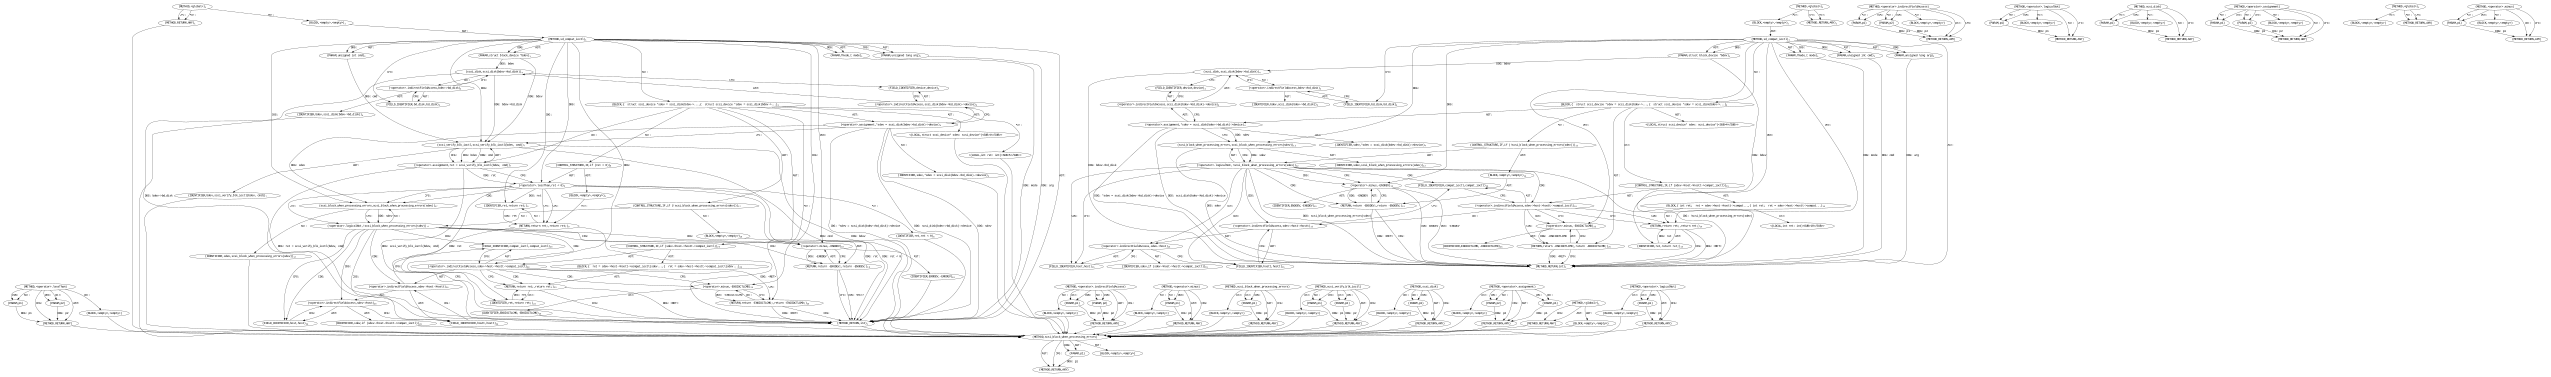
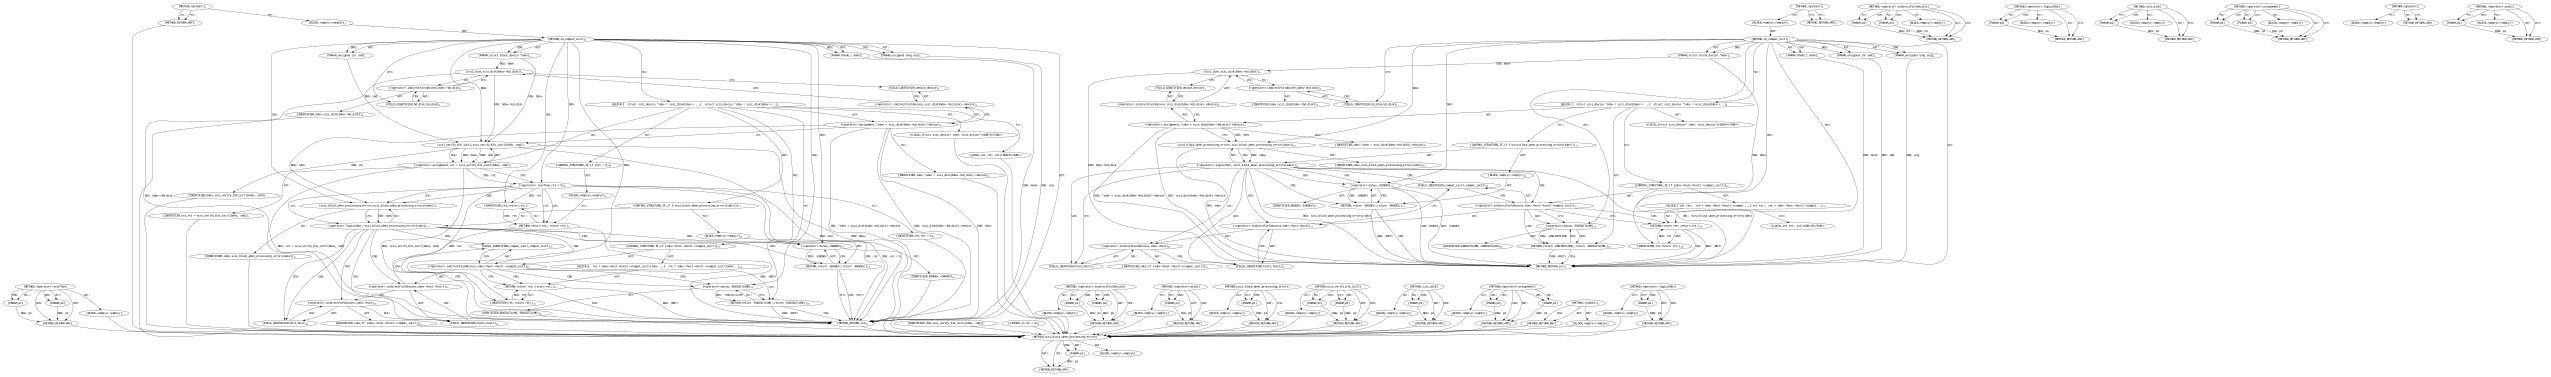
(357, 165) -> (357, 165)
(564, 175) -> none
none -> (206, 216)
none -> (946, 323)
none -> (1023, 323)
